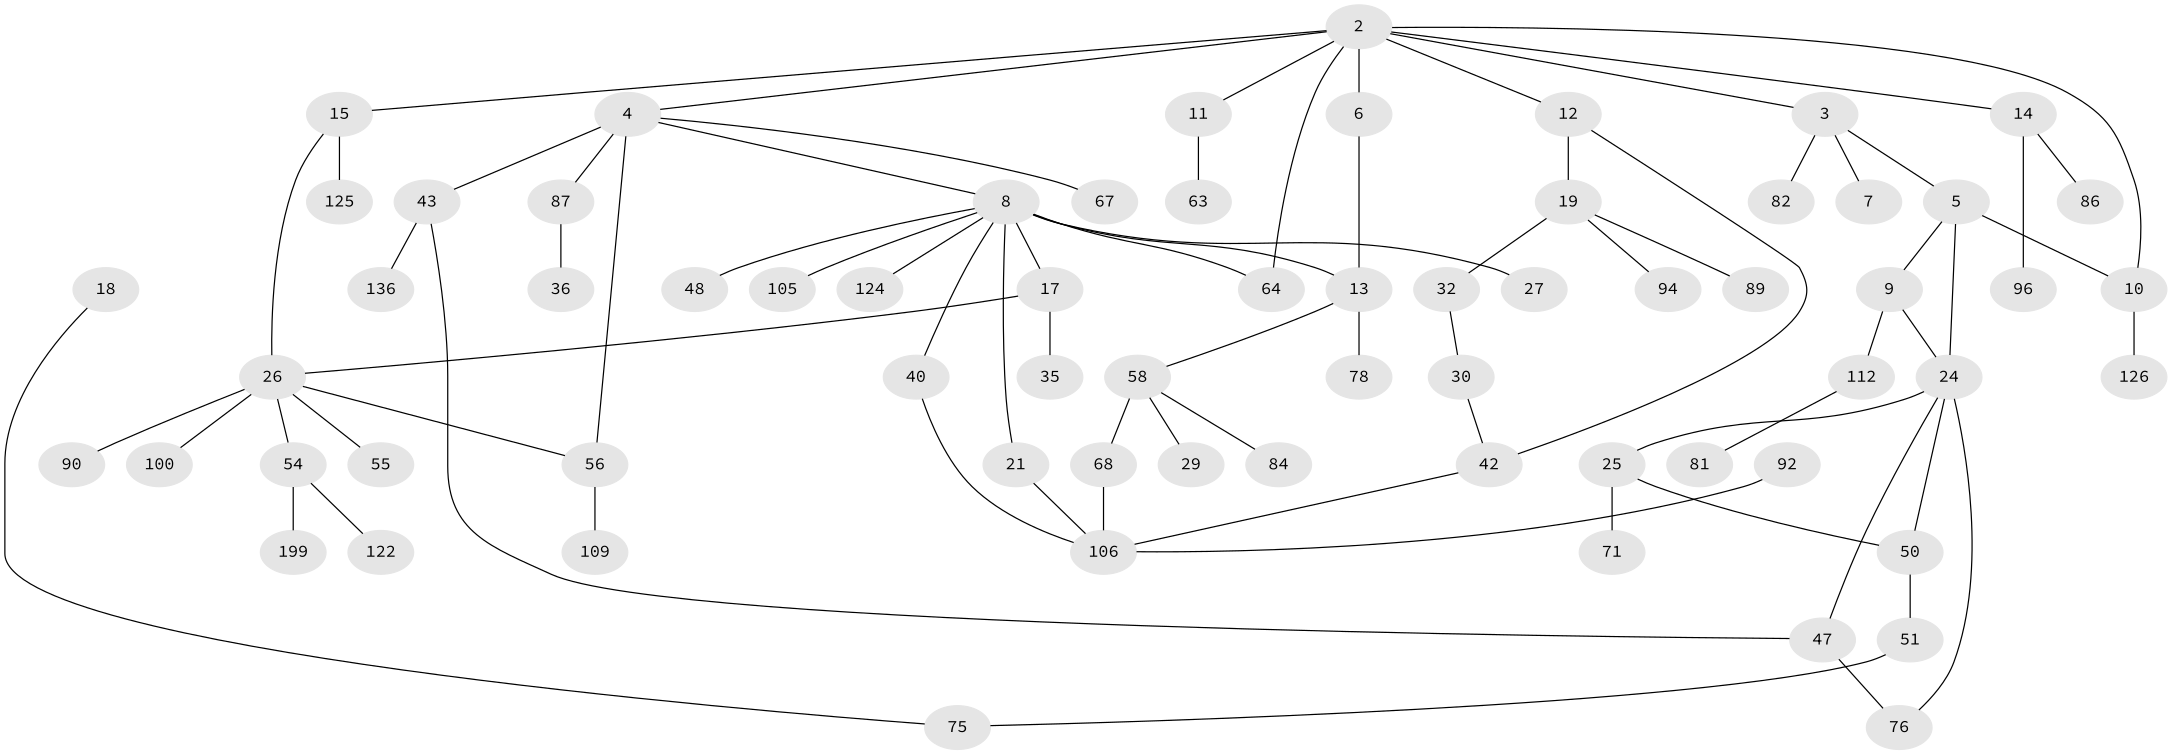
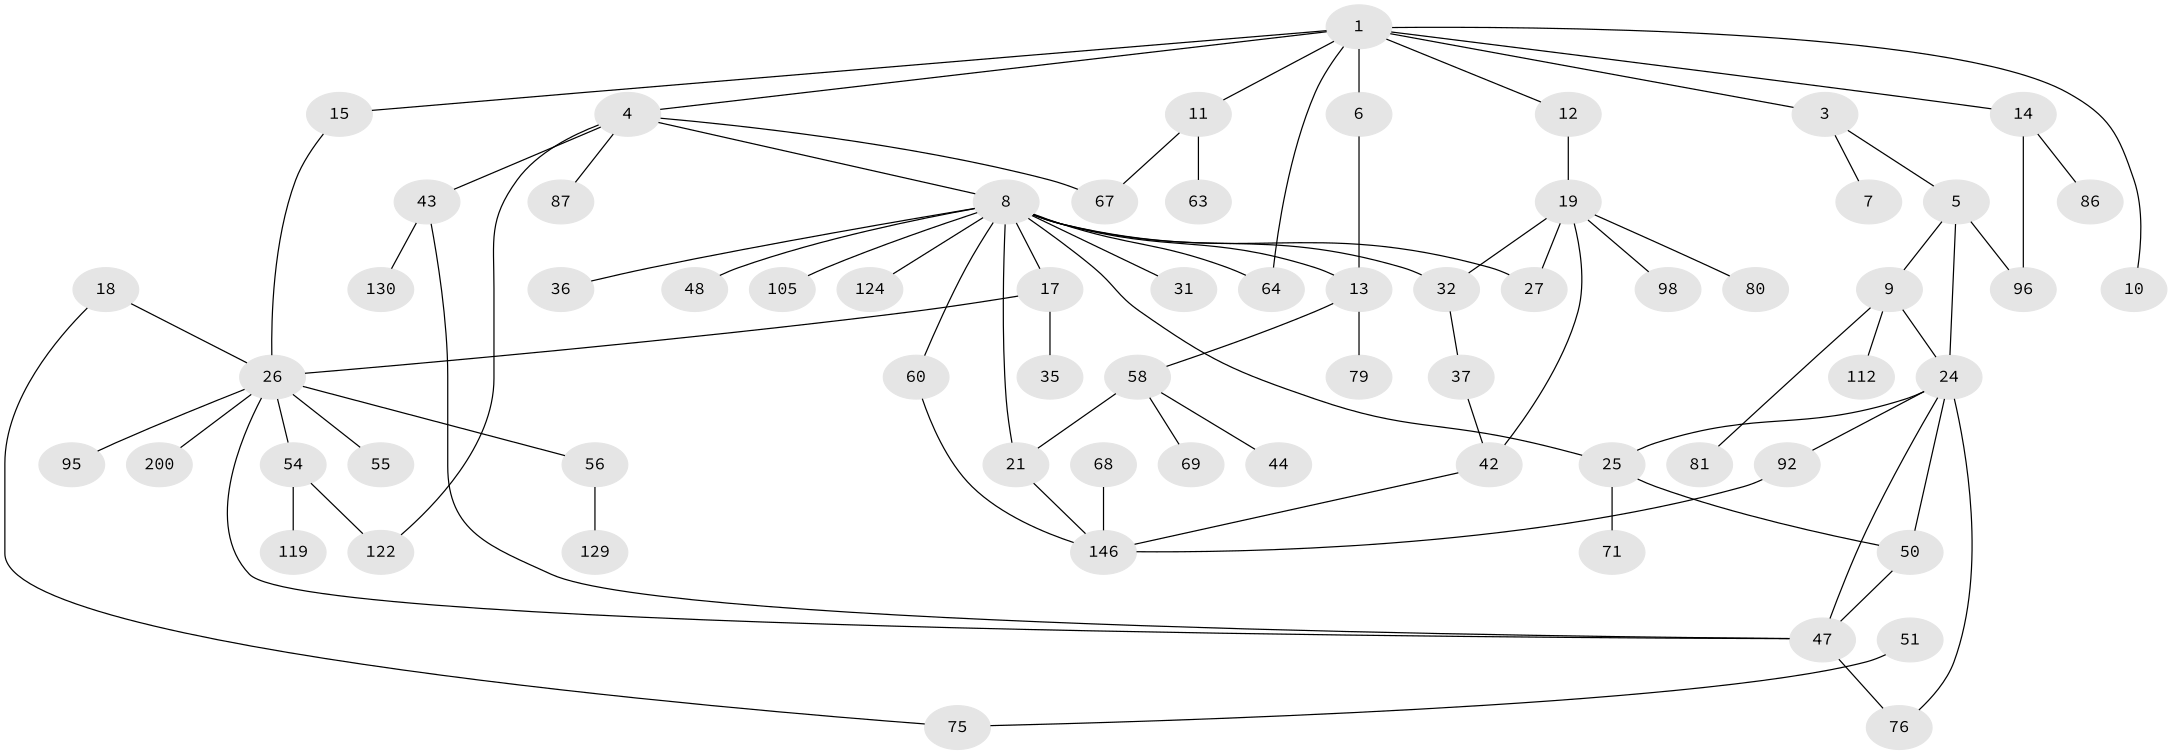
(1359, 27) -> (1359, 27)
none -> (1151, 158)
(339, 202) -> none
(1781, 202) -> none
(561, 246) -> (782, 242)
none -> (1551, 246)
(2045, 246) -> (1990, 246)
none -> (1326, 251)
(611, 289) -> (494, 320)
(381, 290) -> (381, 290)
none -> (1184, 290)
(1668, 290) -> (1668, 290)
(1756, 290) -> (1756, 290)
(1792, 320) -> (1567, 342)
none -> (189, 333)
(916, 377) -> (916, 377)
(1359, 377) -> (1359, 377)
(1461, 377) -> (1461, 377)
(2134, 377) -> none
none -> (1282, 388)
(1797, 412) -> (1794, 377)
(1121, 421) -> (1077, 421)
none -> (1868, 421)
(72, 465) -> (72, 465)
(159, 465) -> (159, 465)
(1191, 465) -> (1191, 465)
(1279, 465) -> (1279, 465)
(293, 552) -> (293, 552)
(595, 552) -> (595, 552)
(1104, 552) -> (1104, 552)
(1910, 596) -> (1866, 596)
none -> (924, 627)
